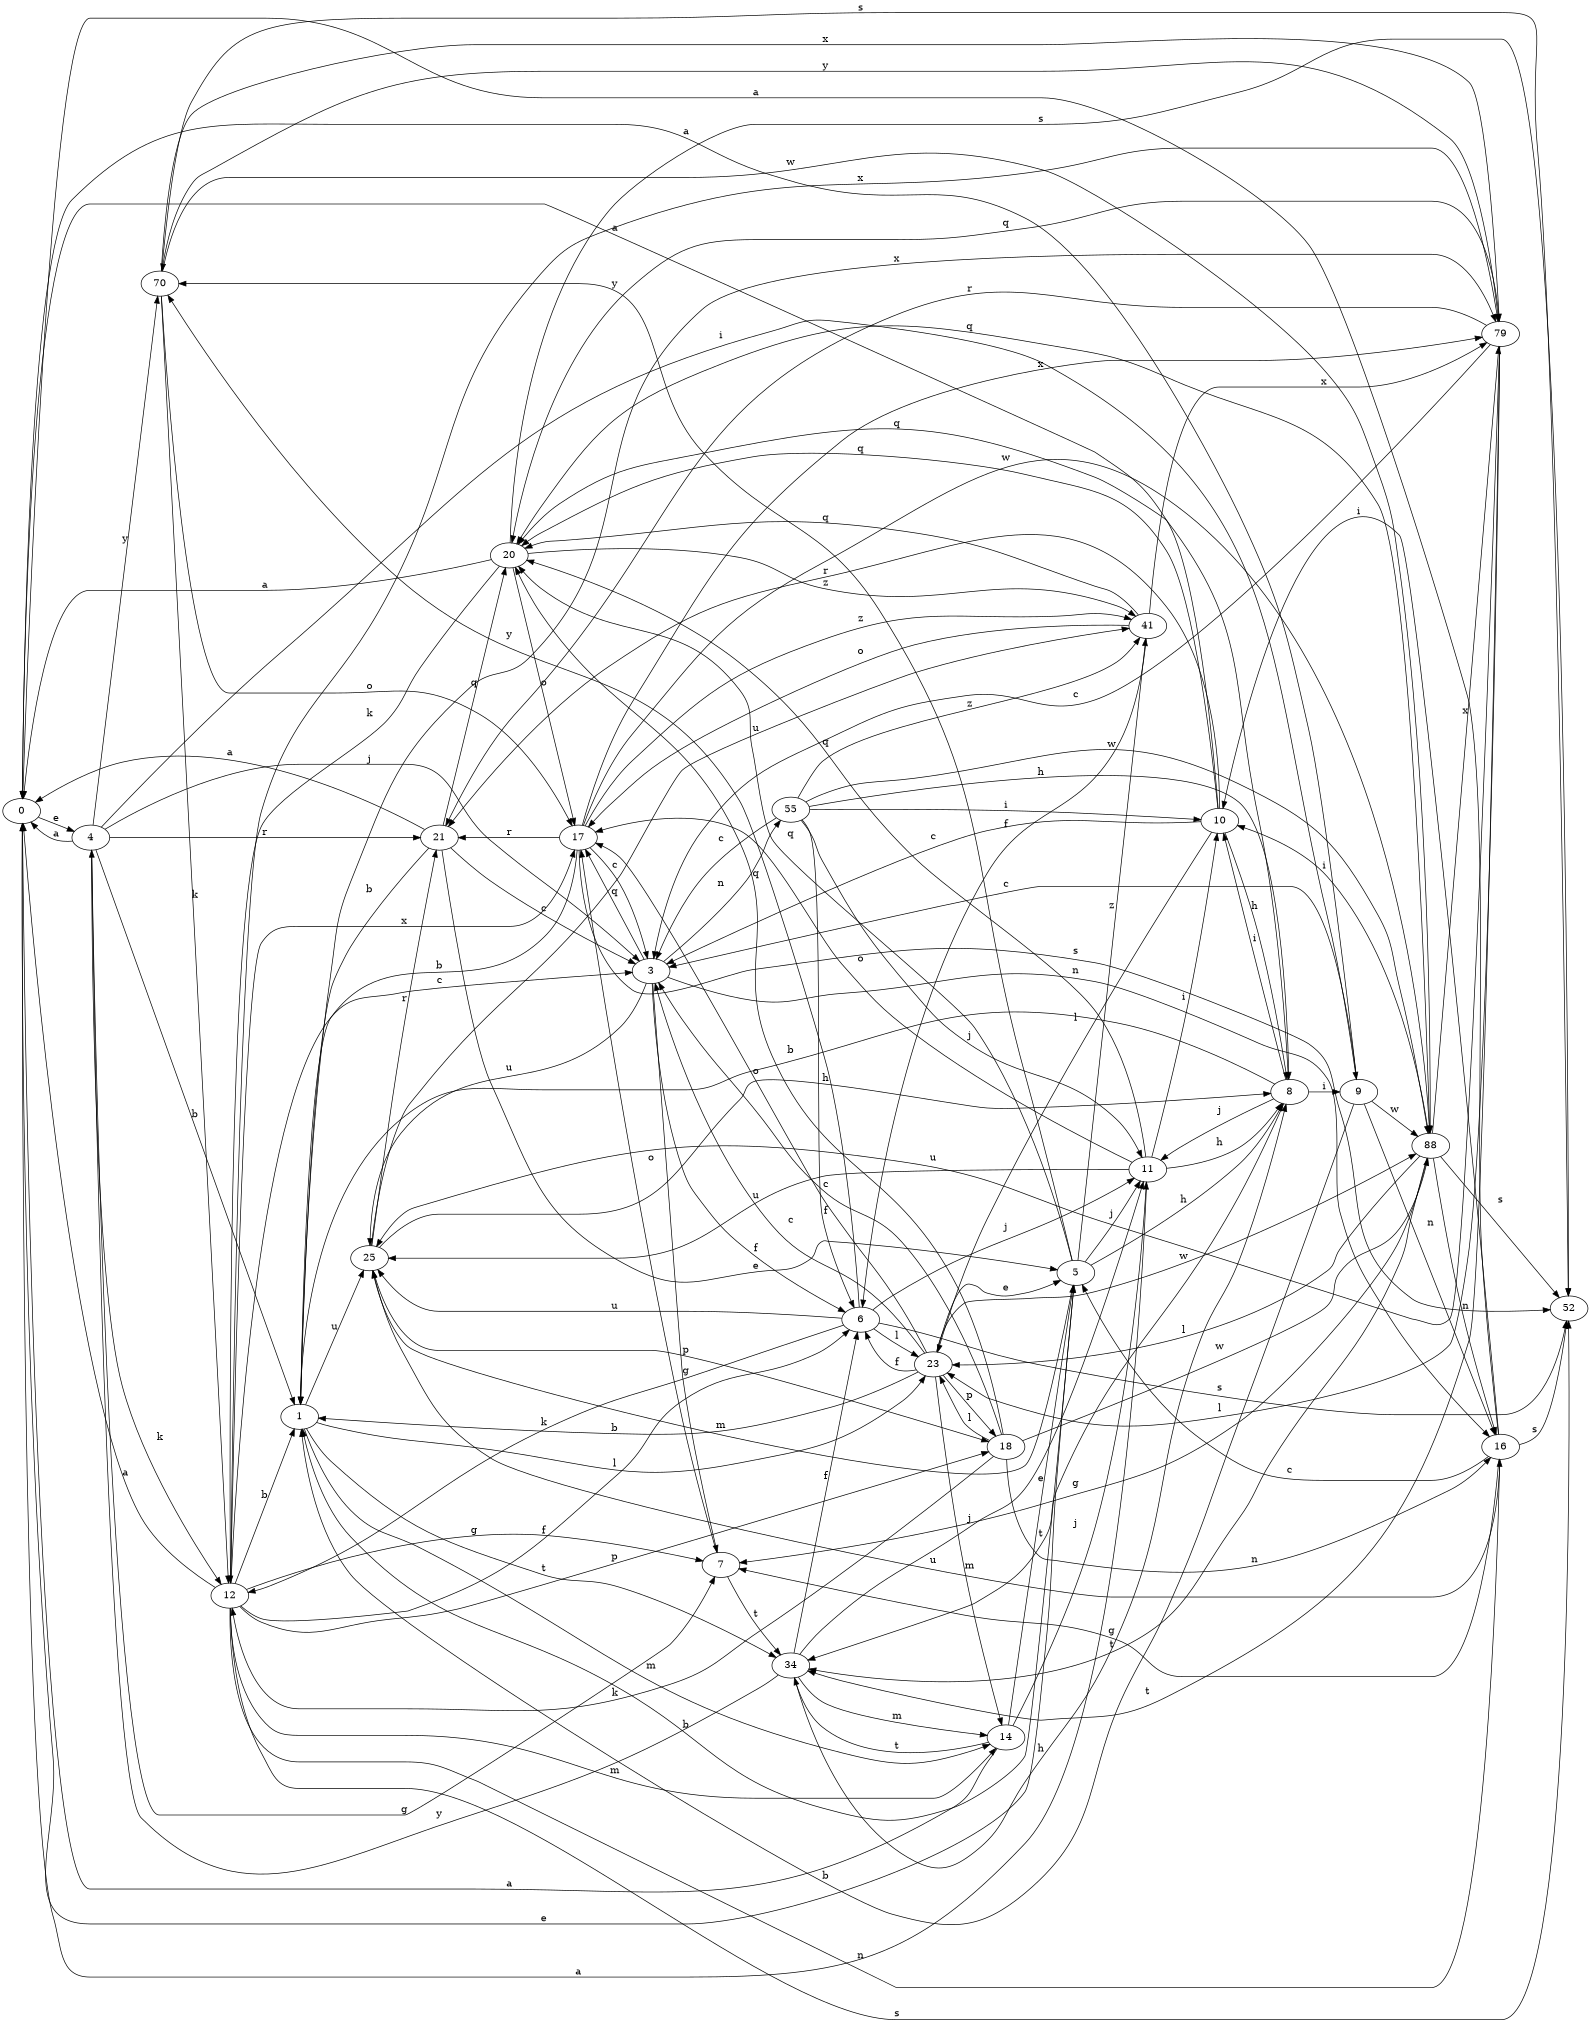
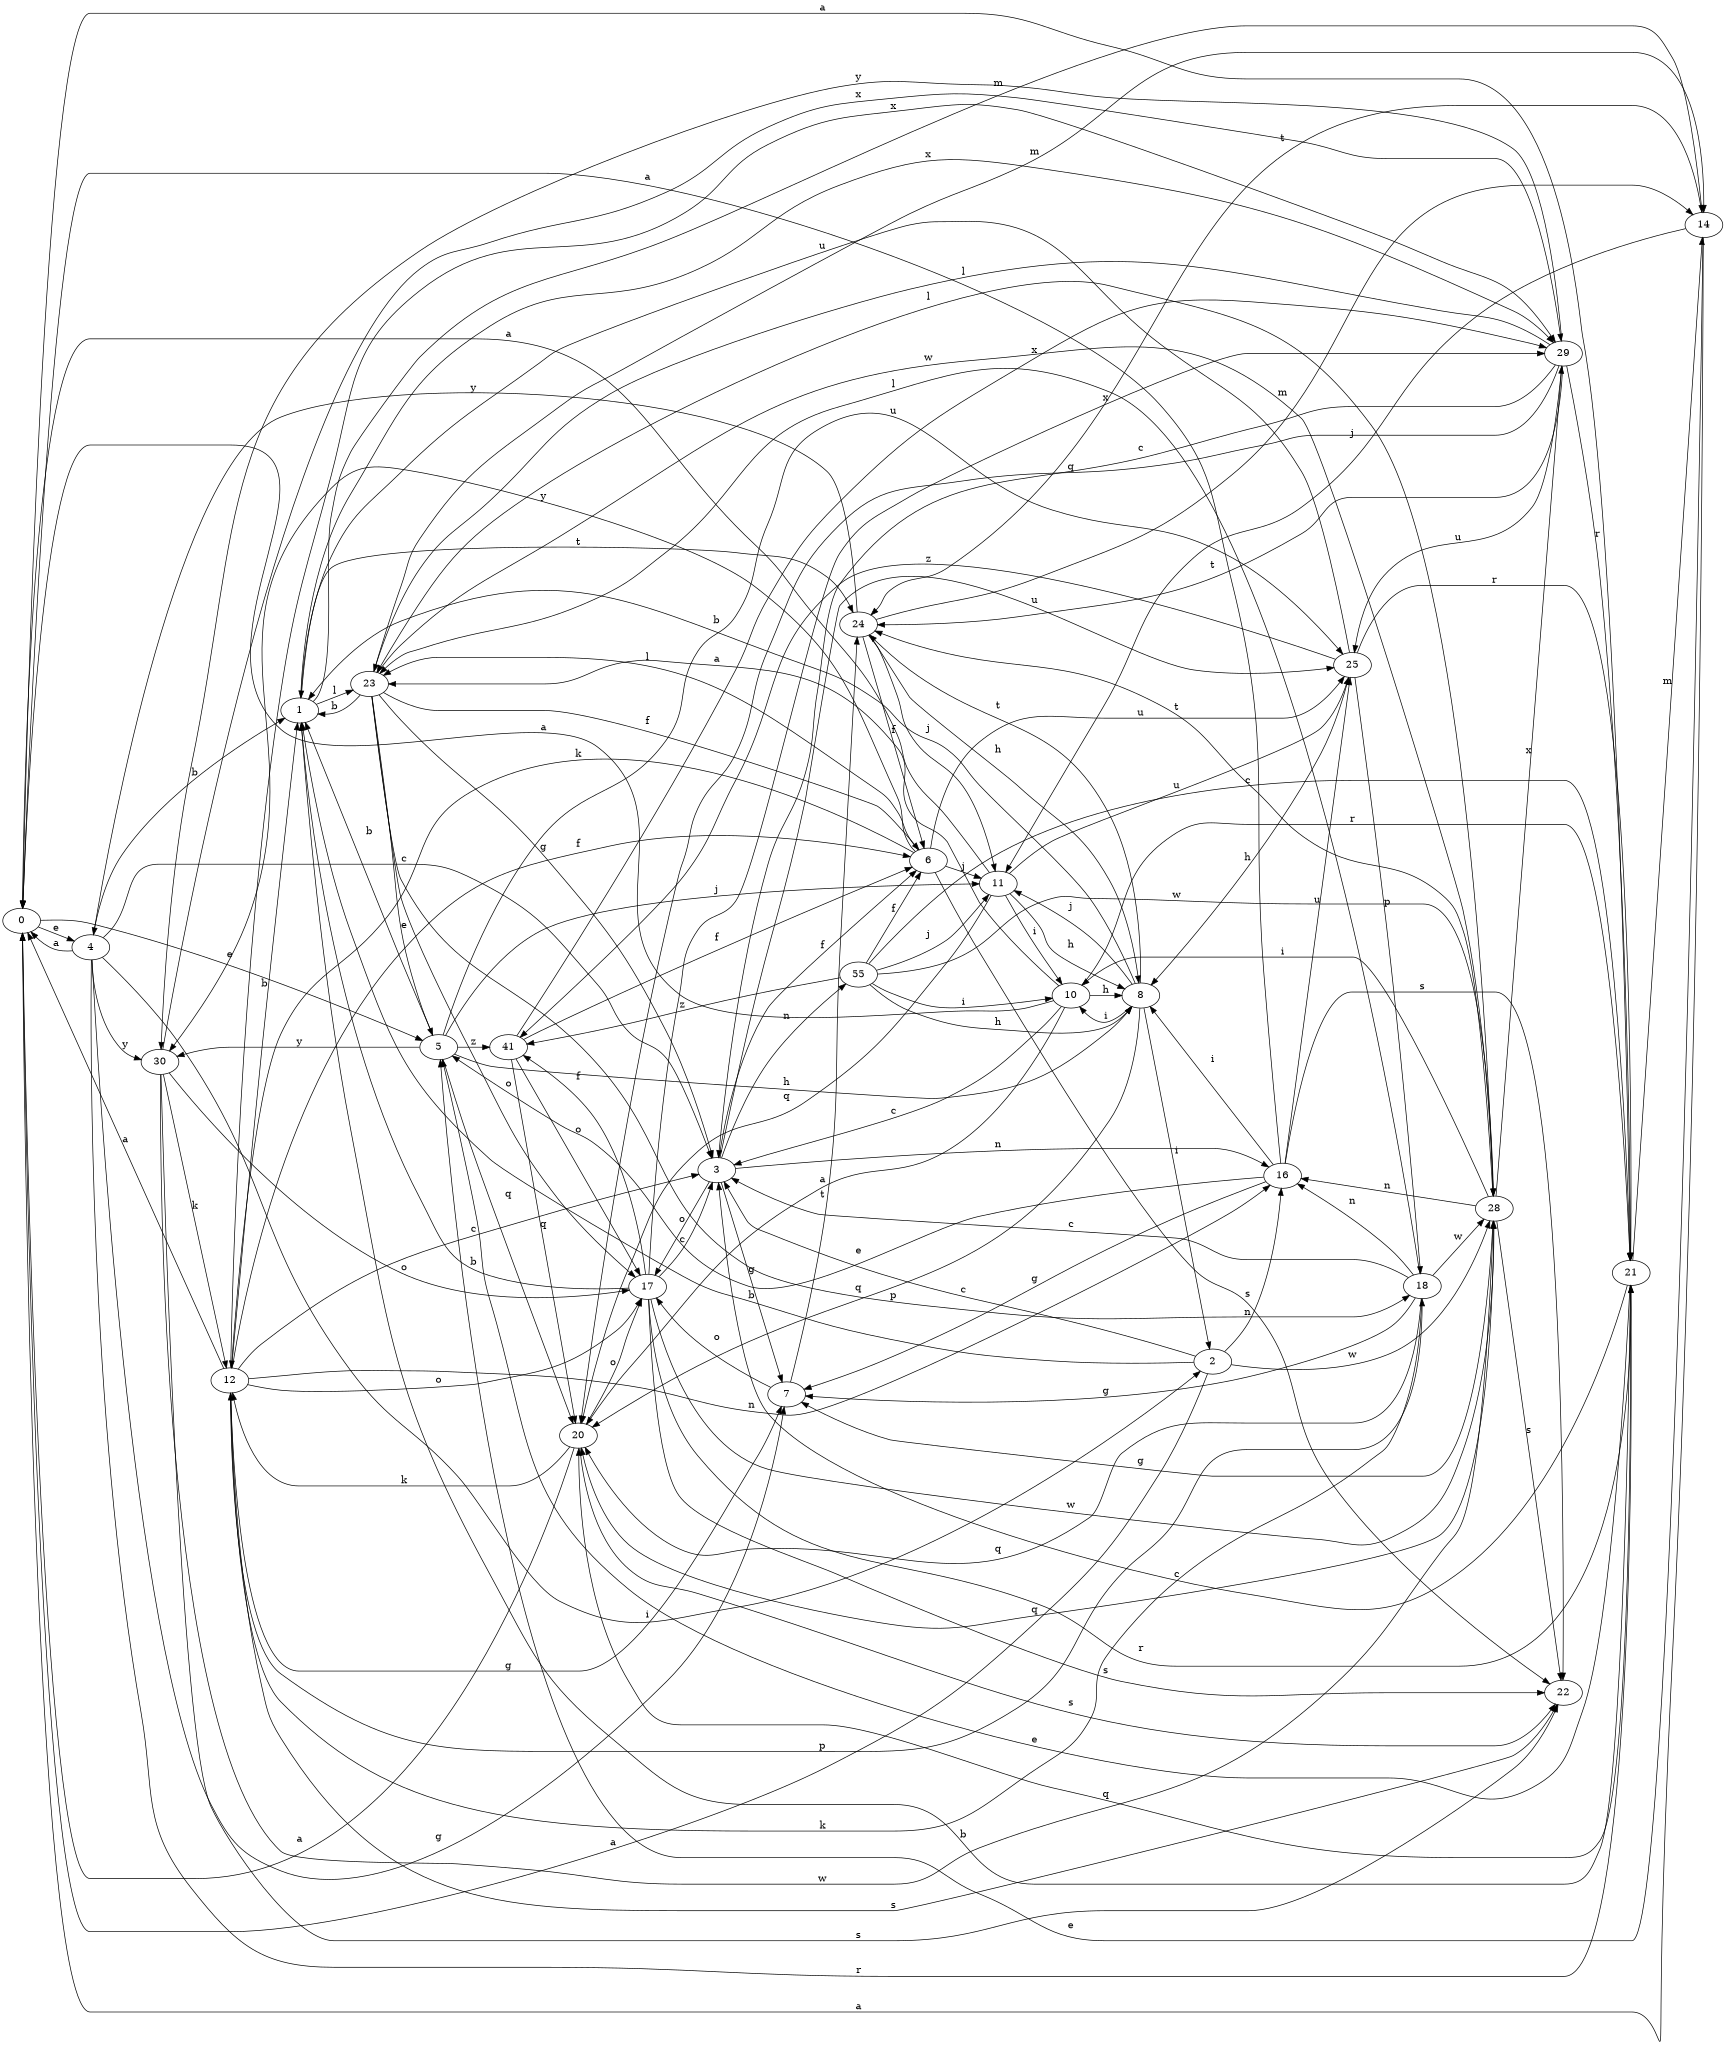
(160, 284) -> (160, 1062)
(1501, 334) -> (1563, 353)
(861, 449) -> (823, 1180)
(828, 589) -> none
(861, 619) -> (578, 1077)
(756, 728) -> (928, 559)
(370, 759) -> (404, 859)
(1436, 800) -> (1214, 1088)
(705, 875) -> (1432, 780)
(615, 892) -> (682, 1219)
(404, 921) -> (439, 1380)
(857, 981) -> none
(1076, 1018) -> (717, 659)
(1359, 1092) -> (1213, 1362)
(1431, 1146) -> (1494, 1209)
(791, 1220) -> (544, 847)
(109, 1301) -> none
(1569, 1308) -> (1563, 1693)
(333, 1341) -> (804, 259)
none -> (1126, 1395)
(721, 1426) -> (894, 411)
(1290, 1470) -> (859, 1251)
(791, 1665) -> (859, 625)
(574, 1765) -> (1667, 752)
